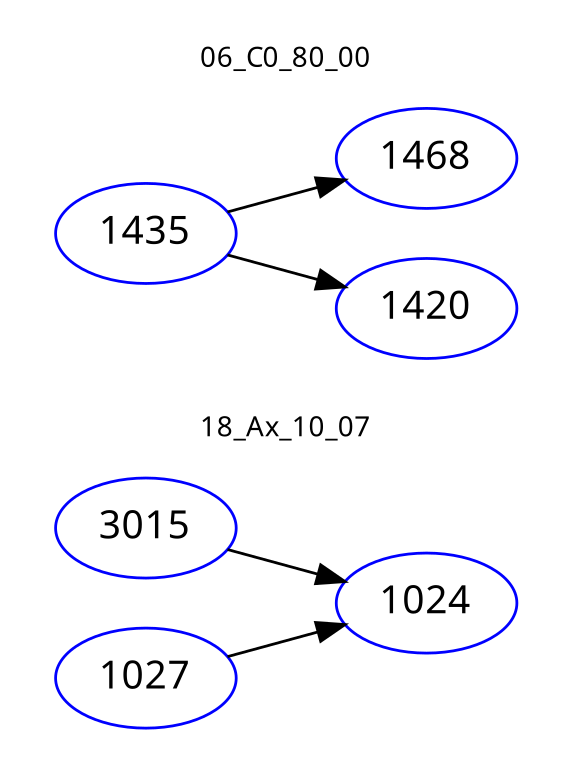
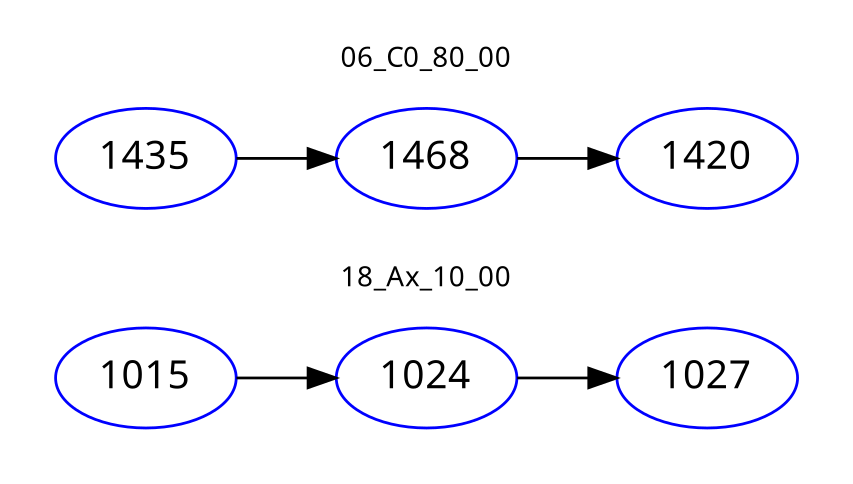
(273, 267) -> (553, 158)
(286, 429) -> (427, 279)
(146, 528) -> (146, 378)
(273, 644) -> (553, 378)
